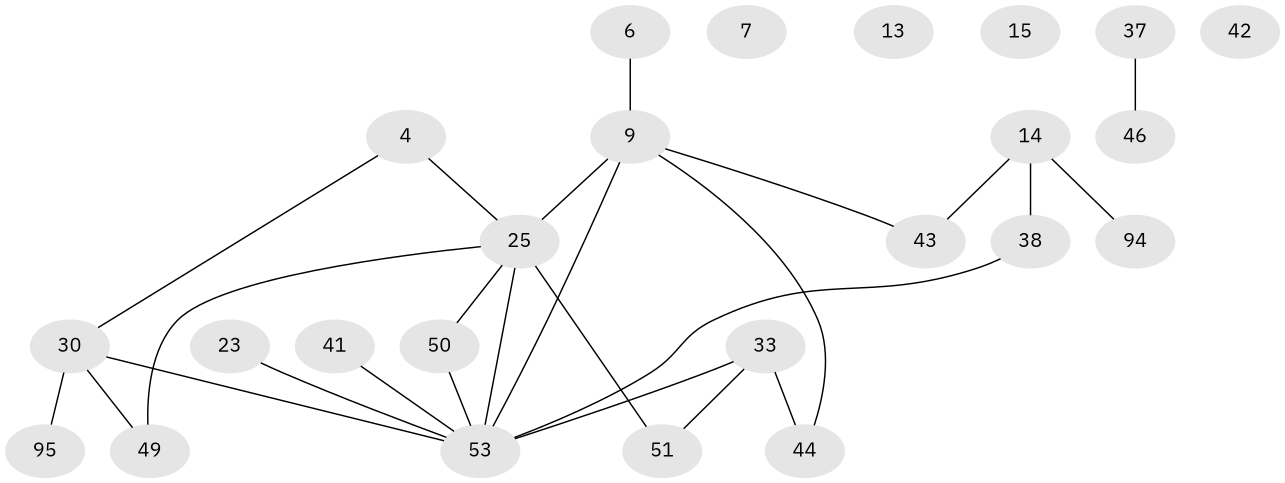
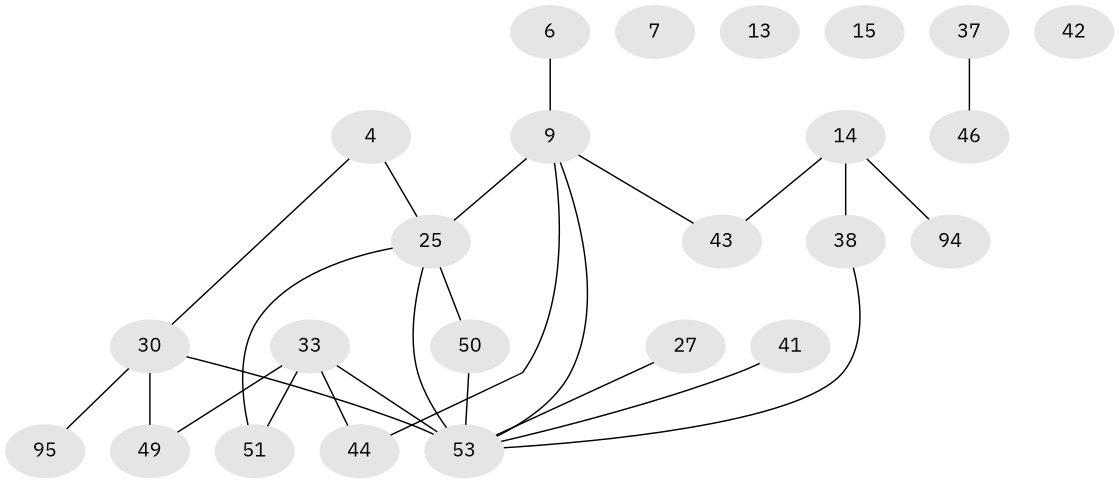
(270, 280) -> (230, 399)
(230, 346) -> (686, 346)
